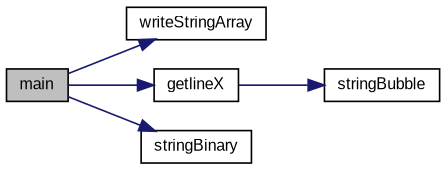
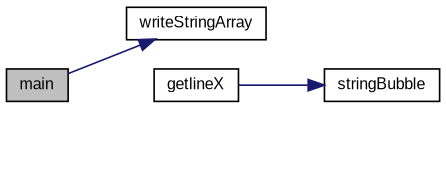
(103, 85) -> none
(196, 147) -> none
